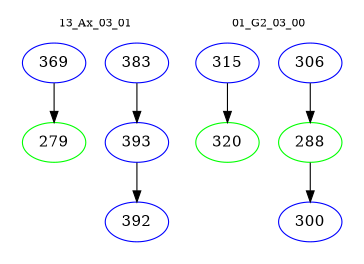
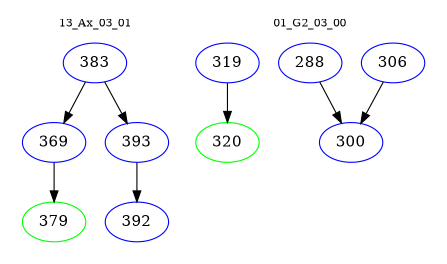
(227, 63) -> (227, 63)
(310, 97) -> (375, 98)
none -> (77, 98)
(54, 142) -> (54, 222)
(310, 142) -> (310, 63)
